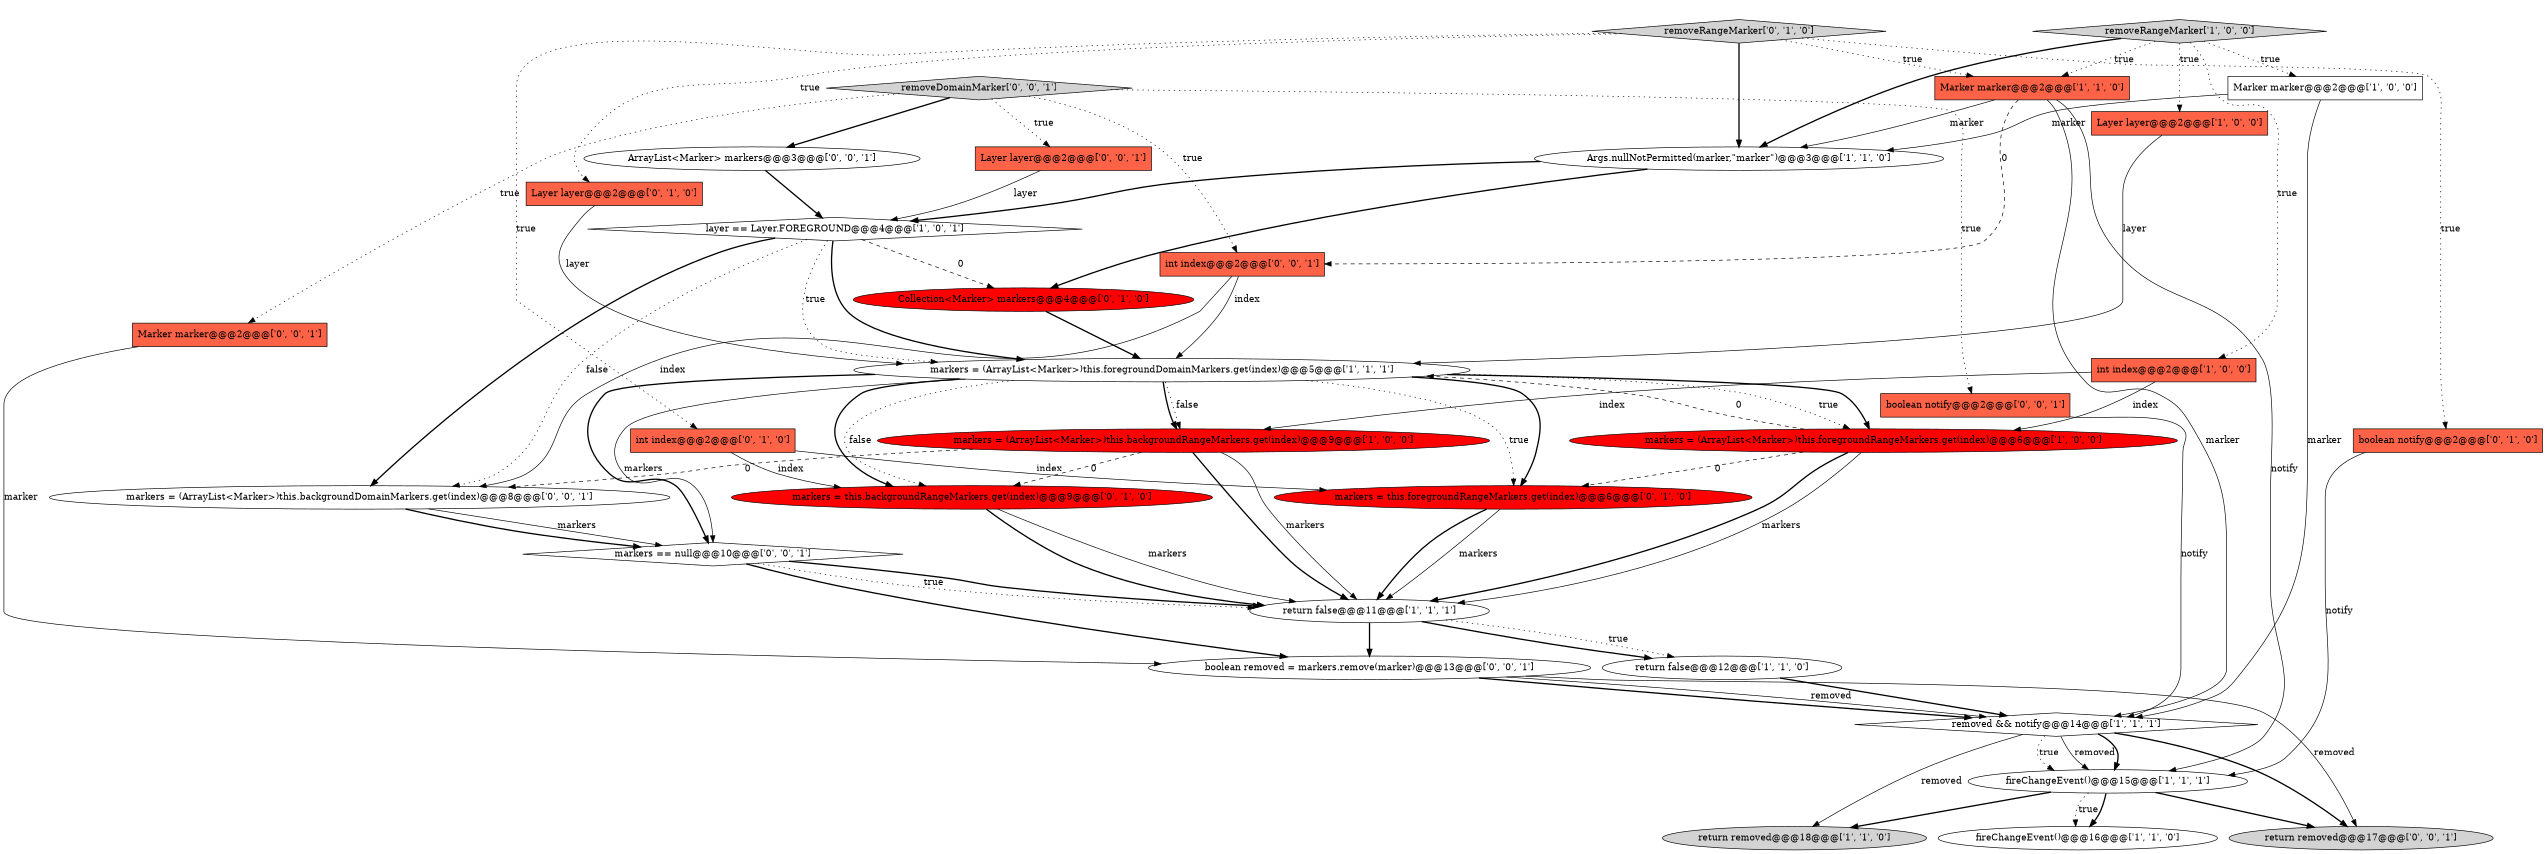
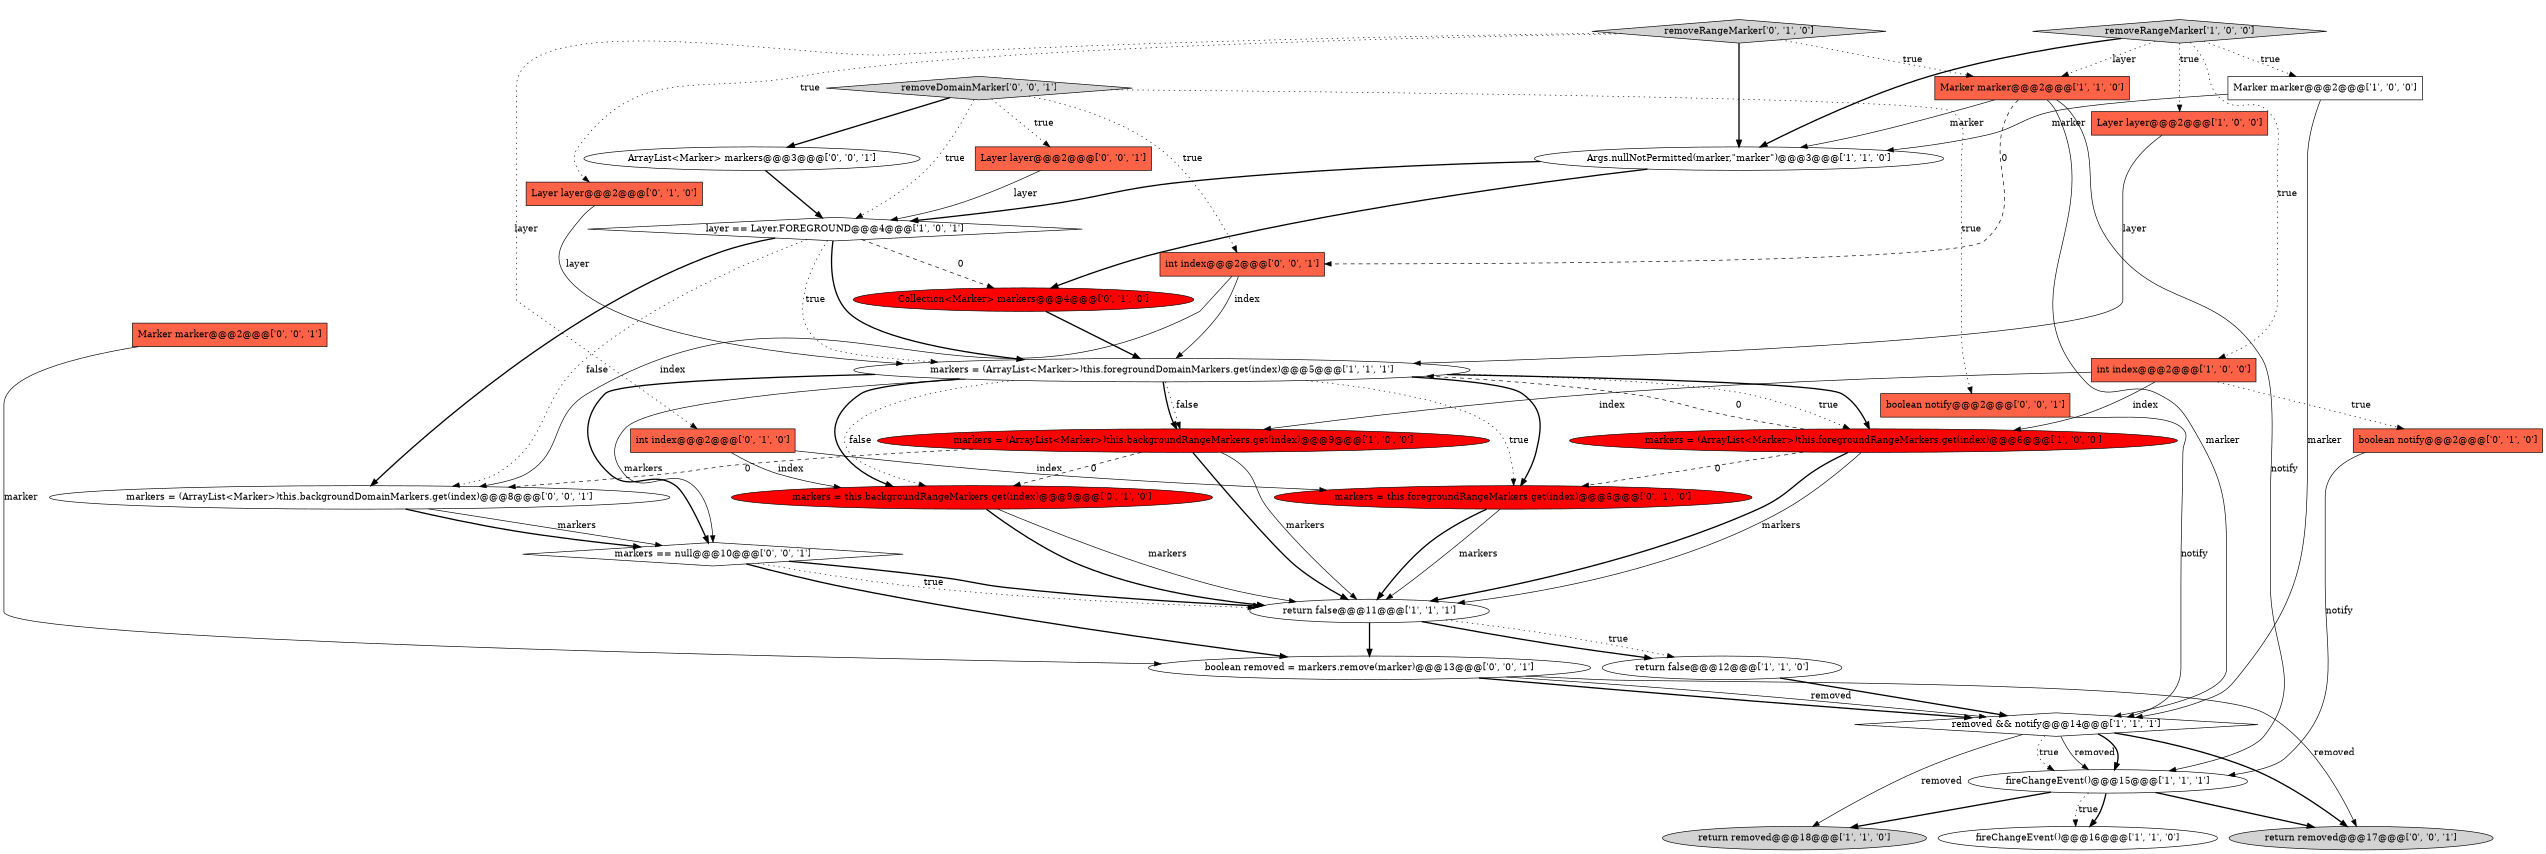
(2124, 60) -> (2124, 60)
(2290, 67) -> (2303, 403)
(558, 153) -> (928, 167)
(526, 229) -> (526, 229)
